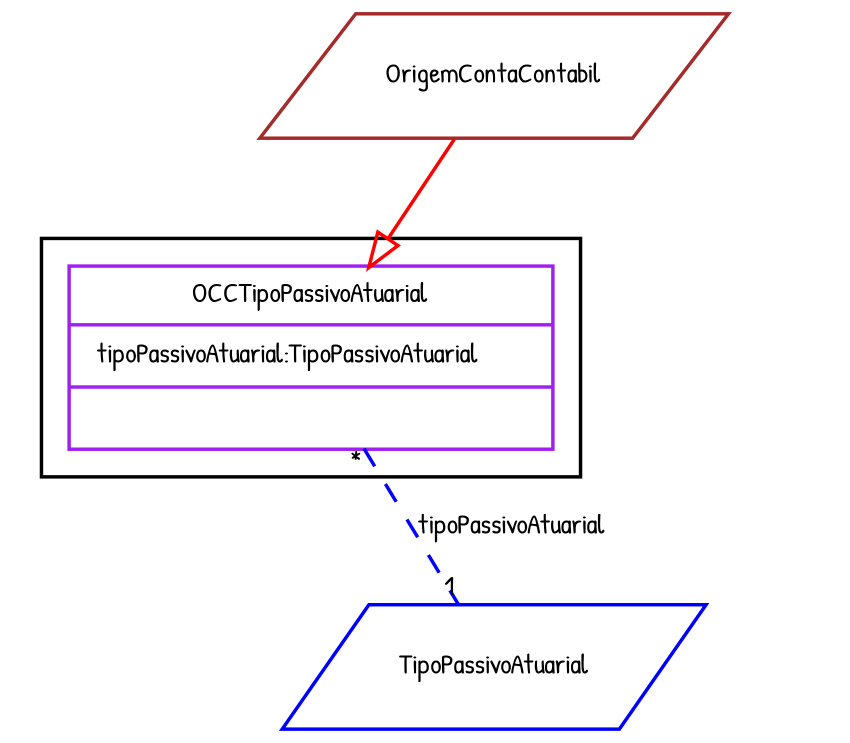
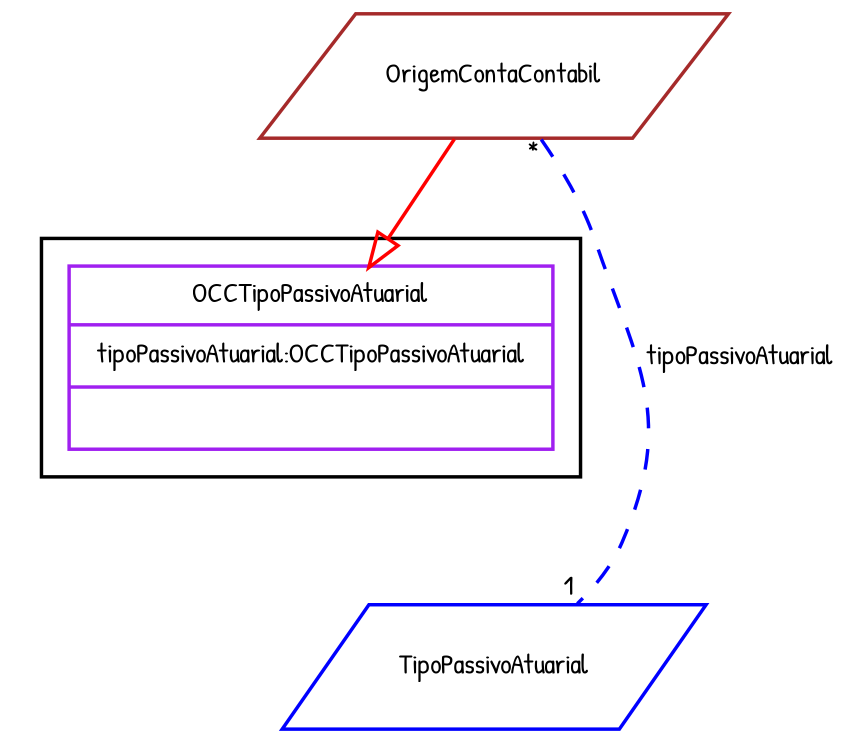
(289, 354) -> (311, 354)
(411, 526) -> (640, 371)
